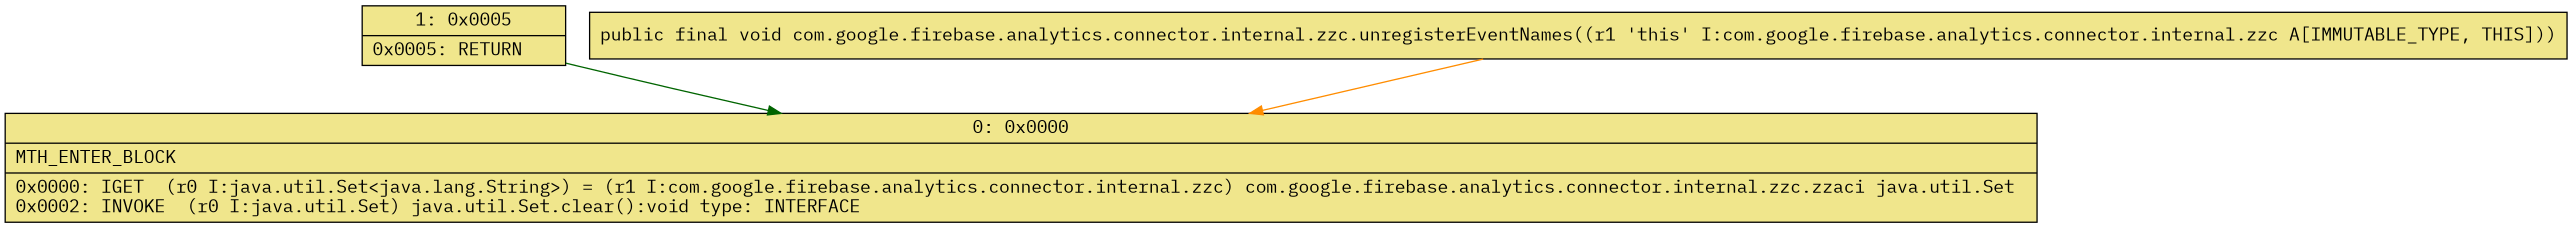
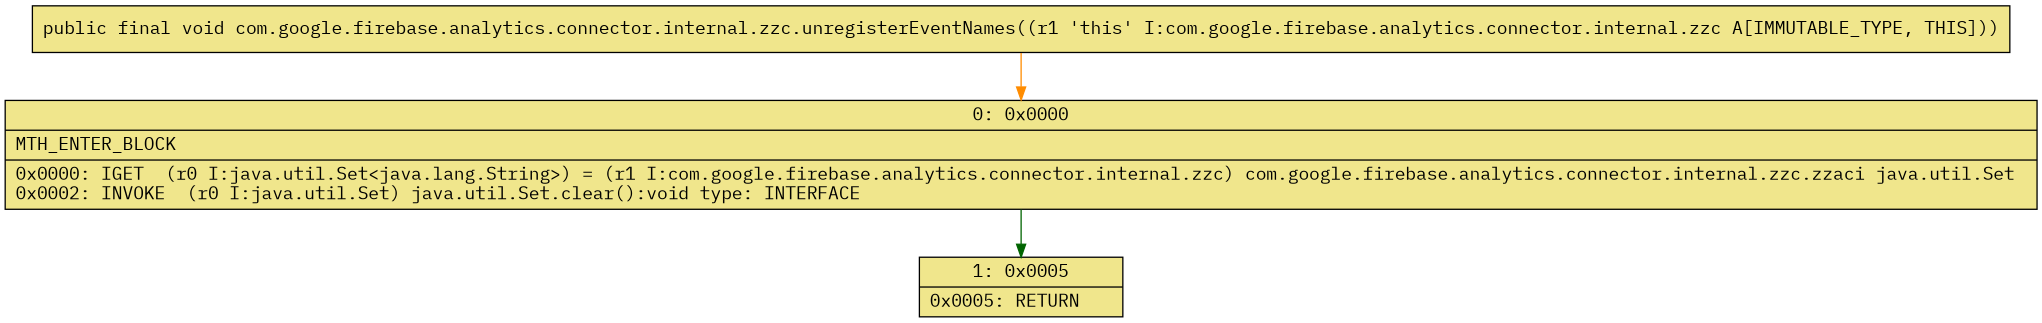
(667, 87) -> (1021, 227)
